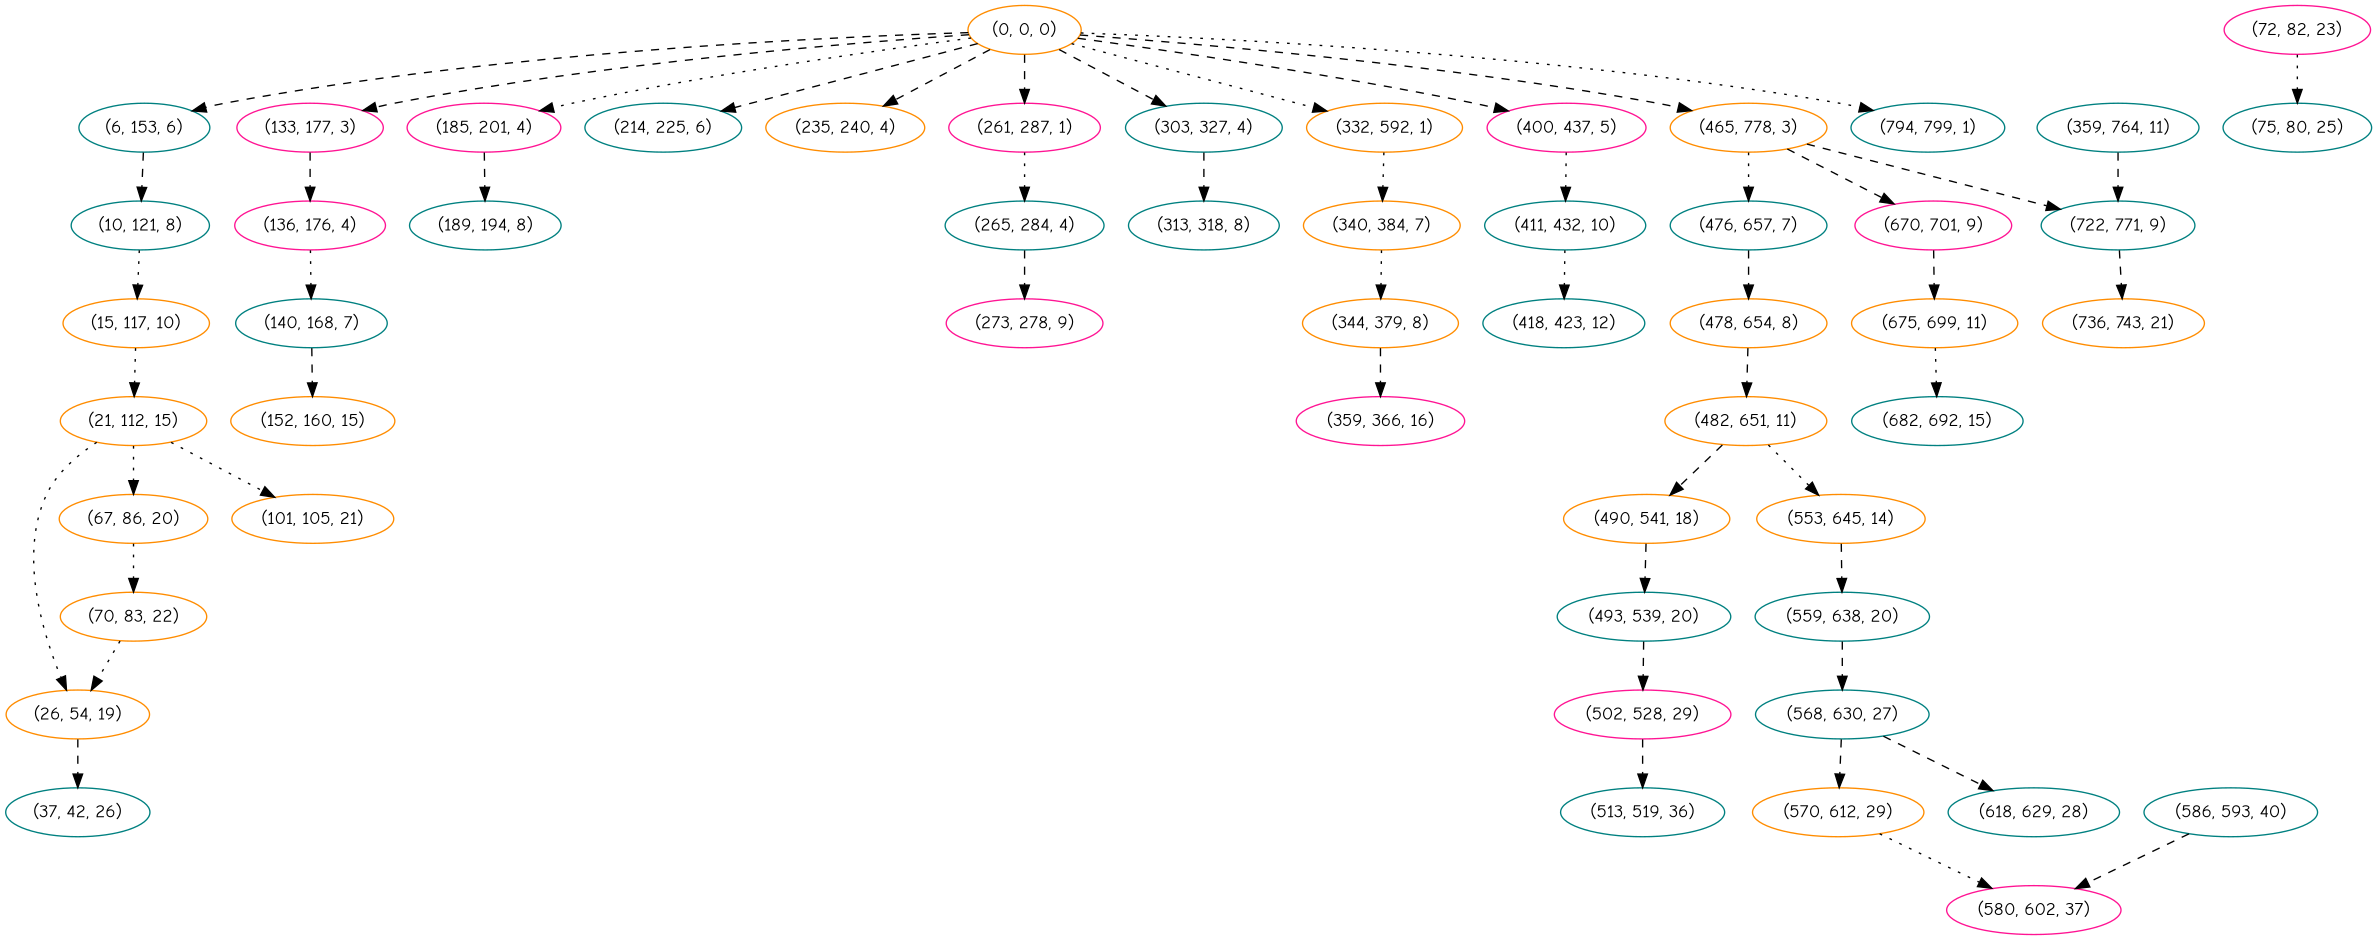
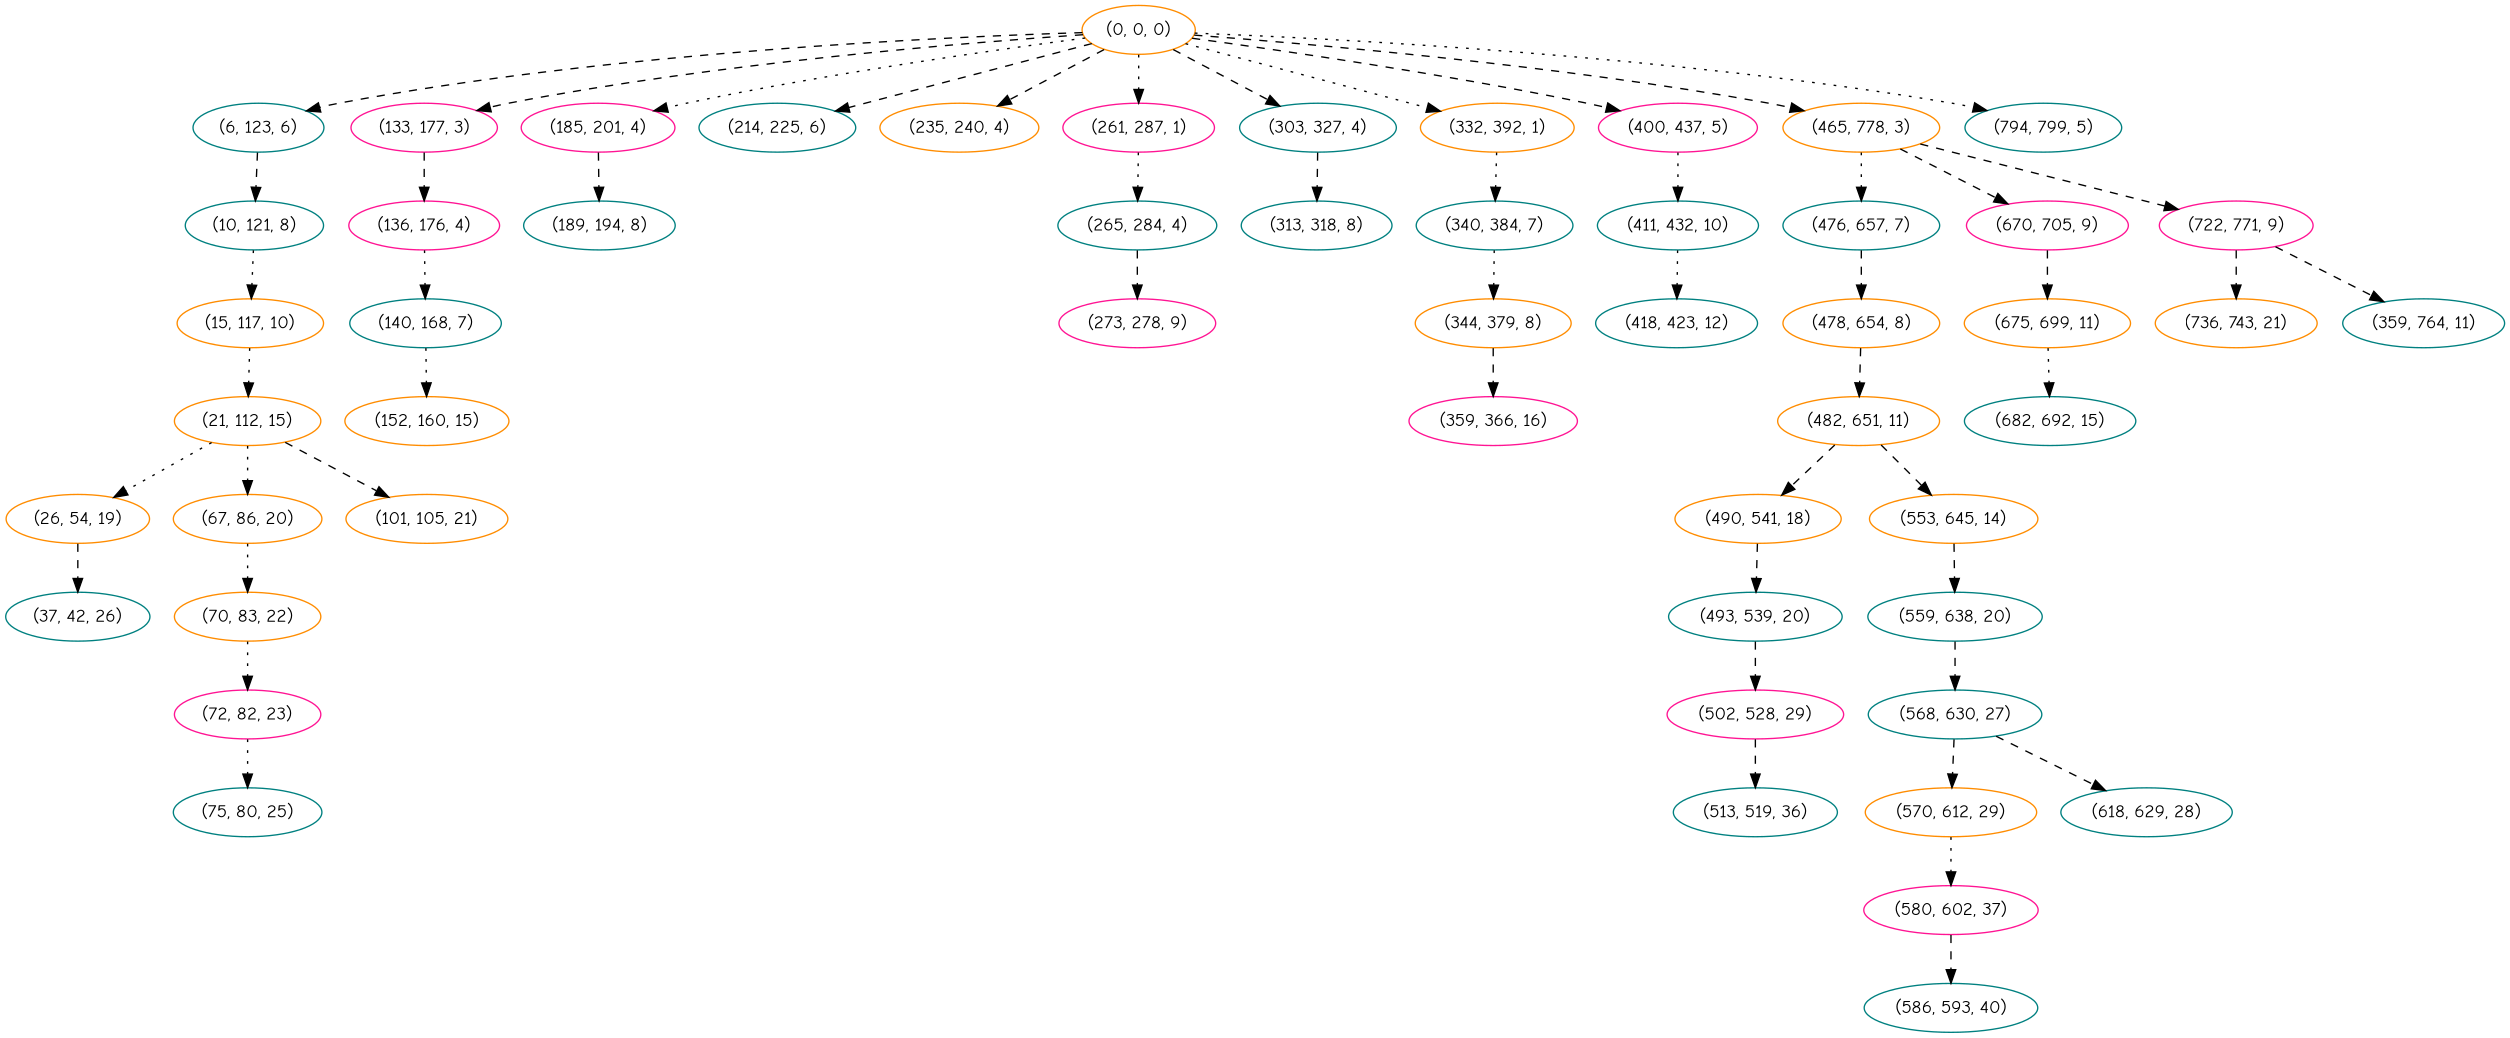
(1025, 72) -> (1139, 72)
(144, 128) -> (258, 128)
(1385, 128) -> (1497, 128)
(1928, 128) -> (2043, 128)
(2118, 170) -> (2323, 271)
(1382, 225) -> (1495, 225)
(1933, 225) -> (2047, 225)
(2118, 225) -> (2236, 225)
(312, 366) -> (426, 366)
(1789, 465) -> (1901, 465)
(217, 467) -> (331, 467)
(109, 660) -> (248, 659)
(2138, 858) -> (1951, 952)
